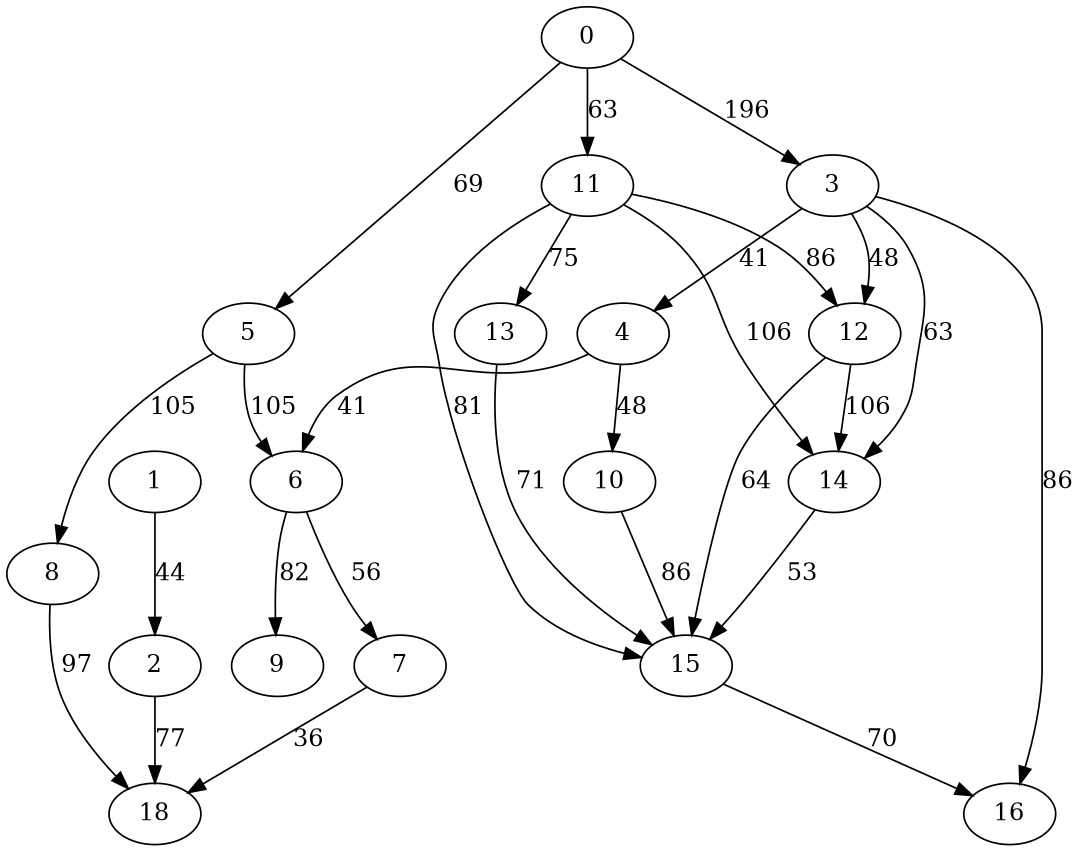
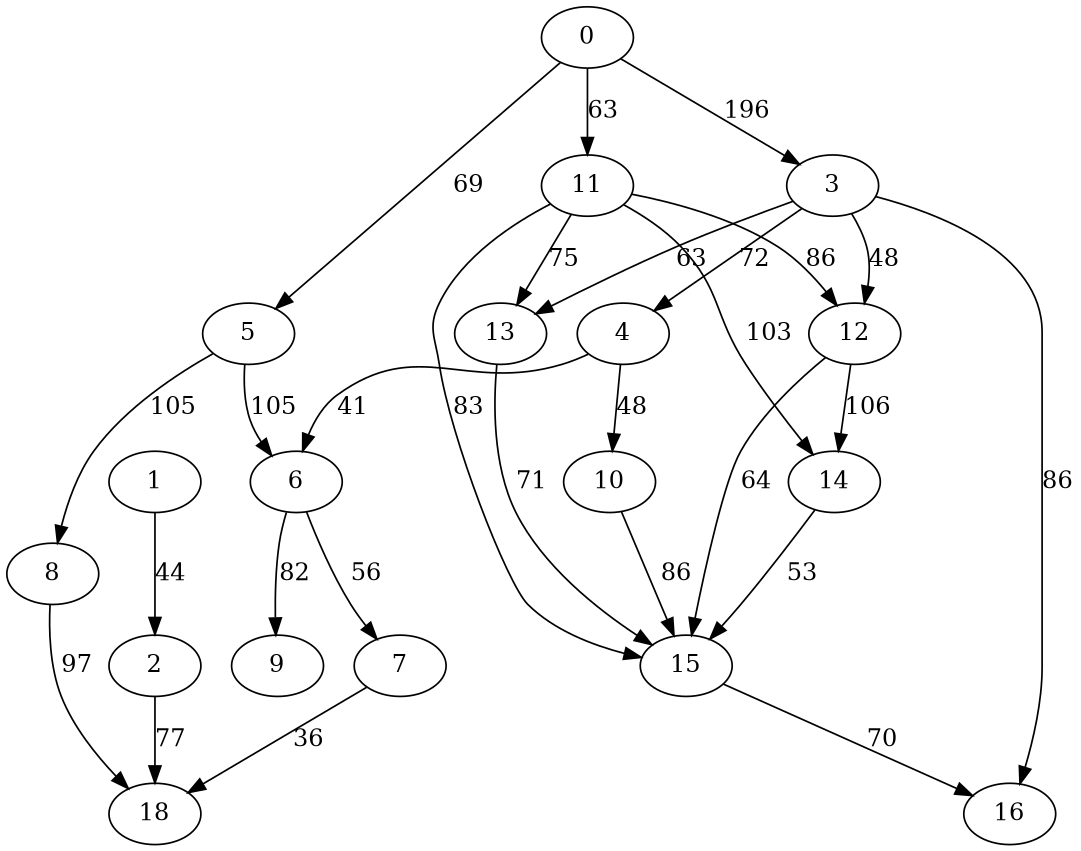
(755, 260) -> (755, 260)
(923, 322) -> (664, 252)
(770, 334) -> (770, 334)
(469, 408) -> (469, 408)
